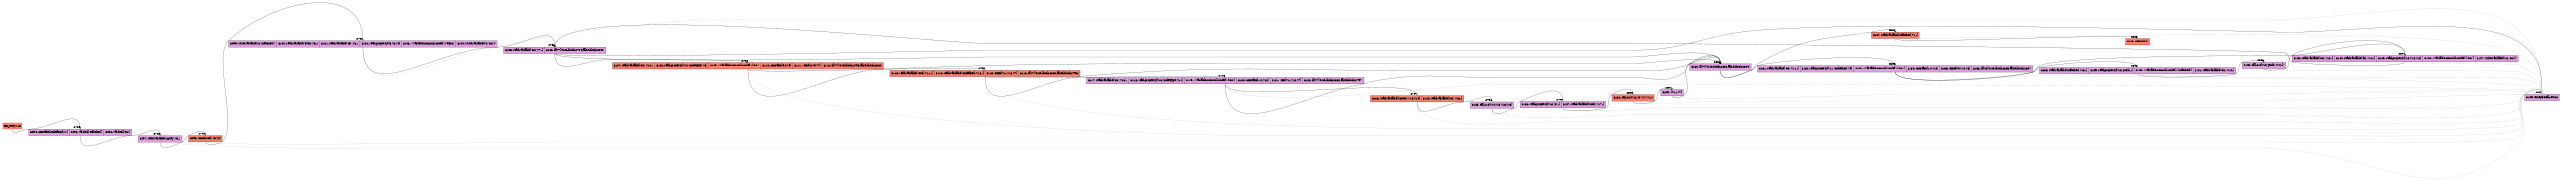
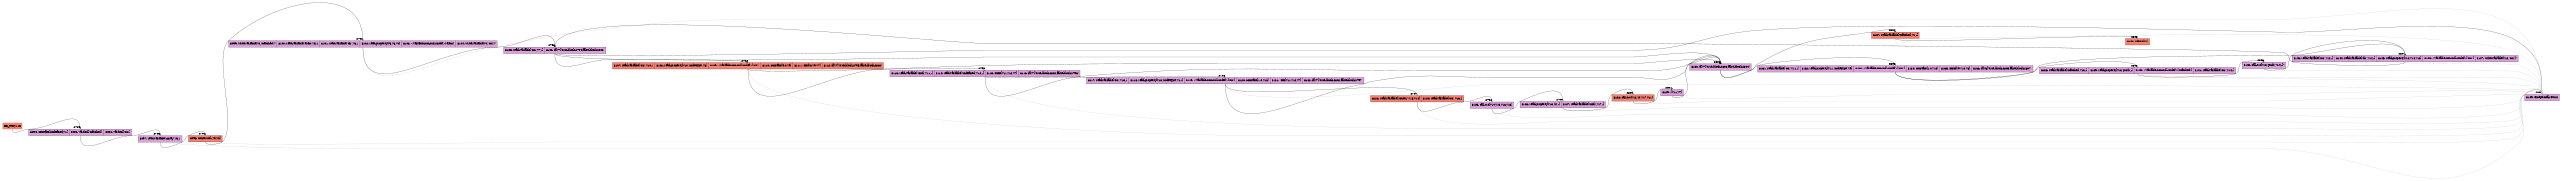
(985, 73) -> (985, 73)
